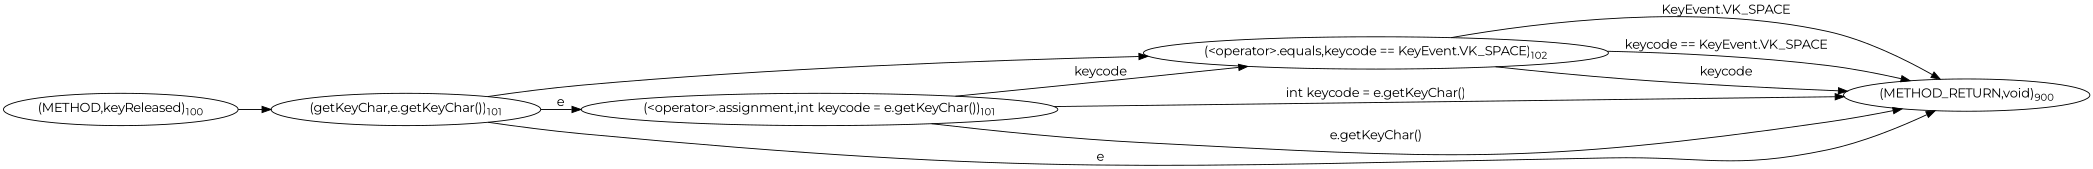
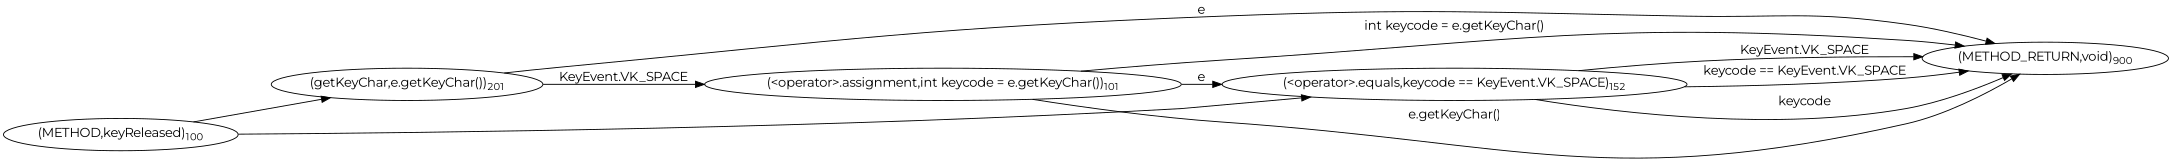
(1539, 52) -> (1618, 83)
(813, 69) -> (770, 125)
(1101, 72) -> (1202, 78)
(561, 103) -> (624, 78)
(495, 108) -> (496, 83)
